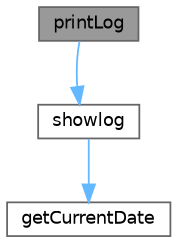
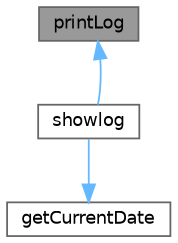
(77, 64) -> (101, 82)
